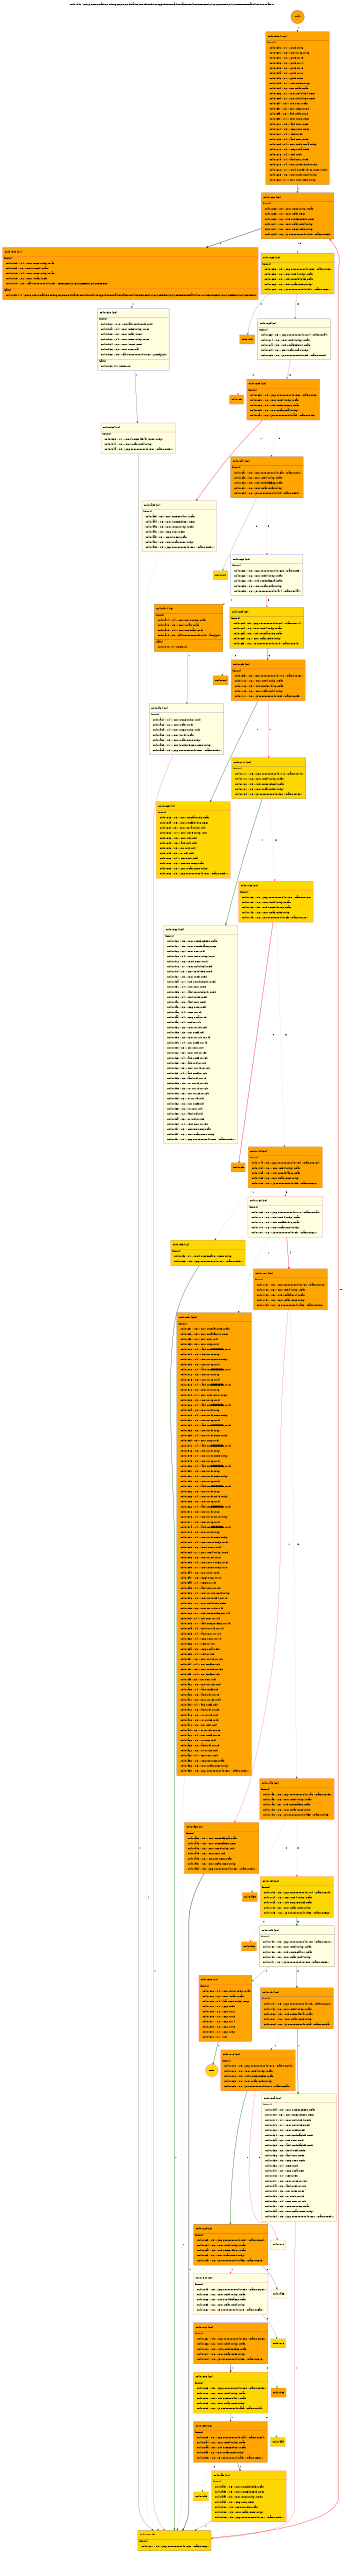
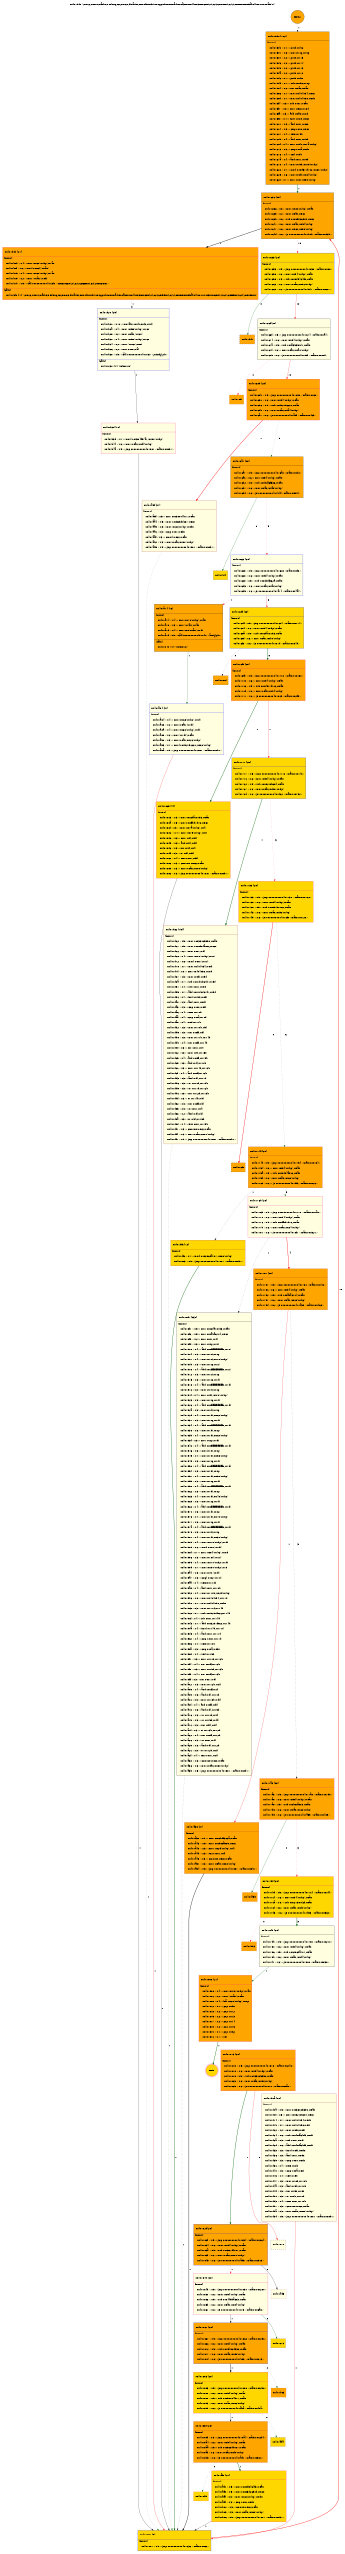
(298, 17) -> (298, 17)
(214, 1544) -> (214, 1544)
none -> (161, 1703)
none -> (168, 1836)
(269, 1855) -> (269, 1855)
(297, 2008) -> none
none -> (231, 2318)
